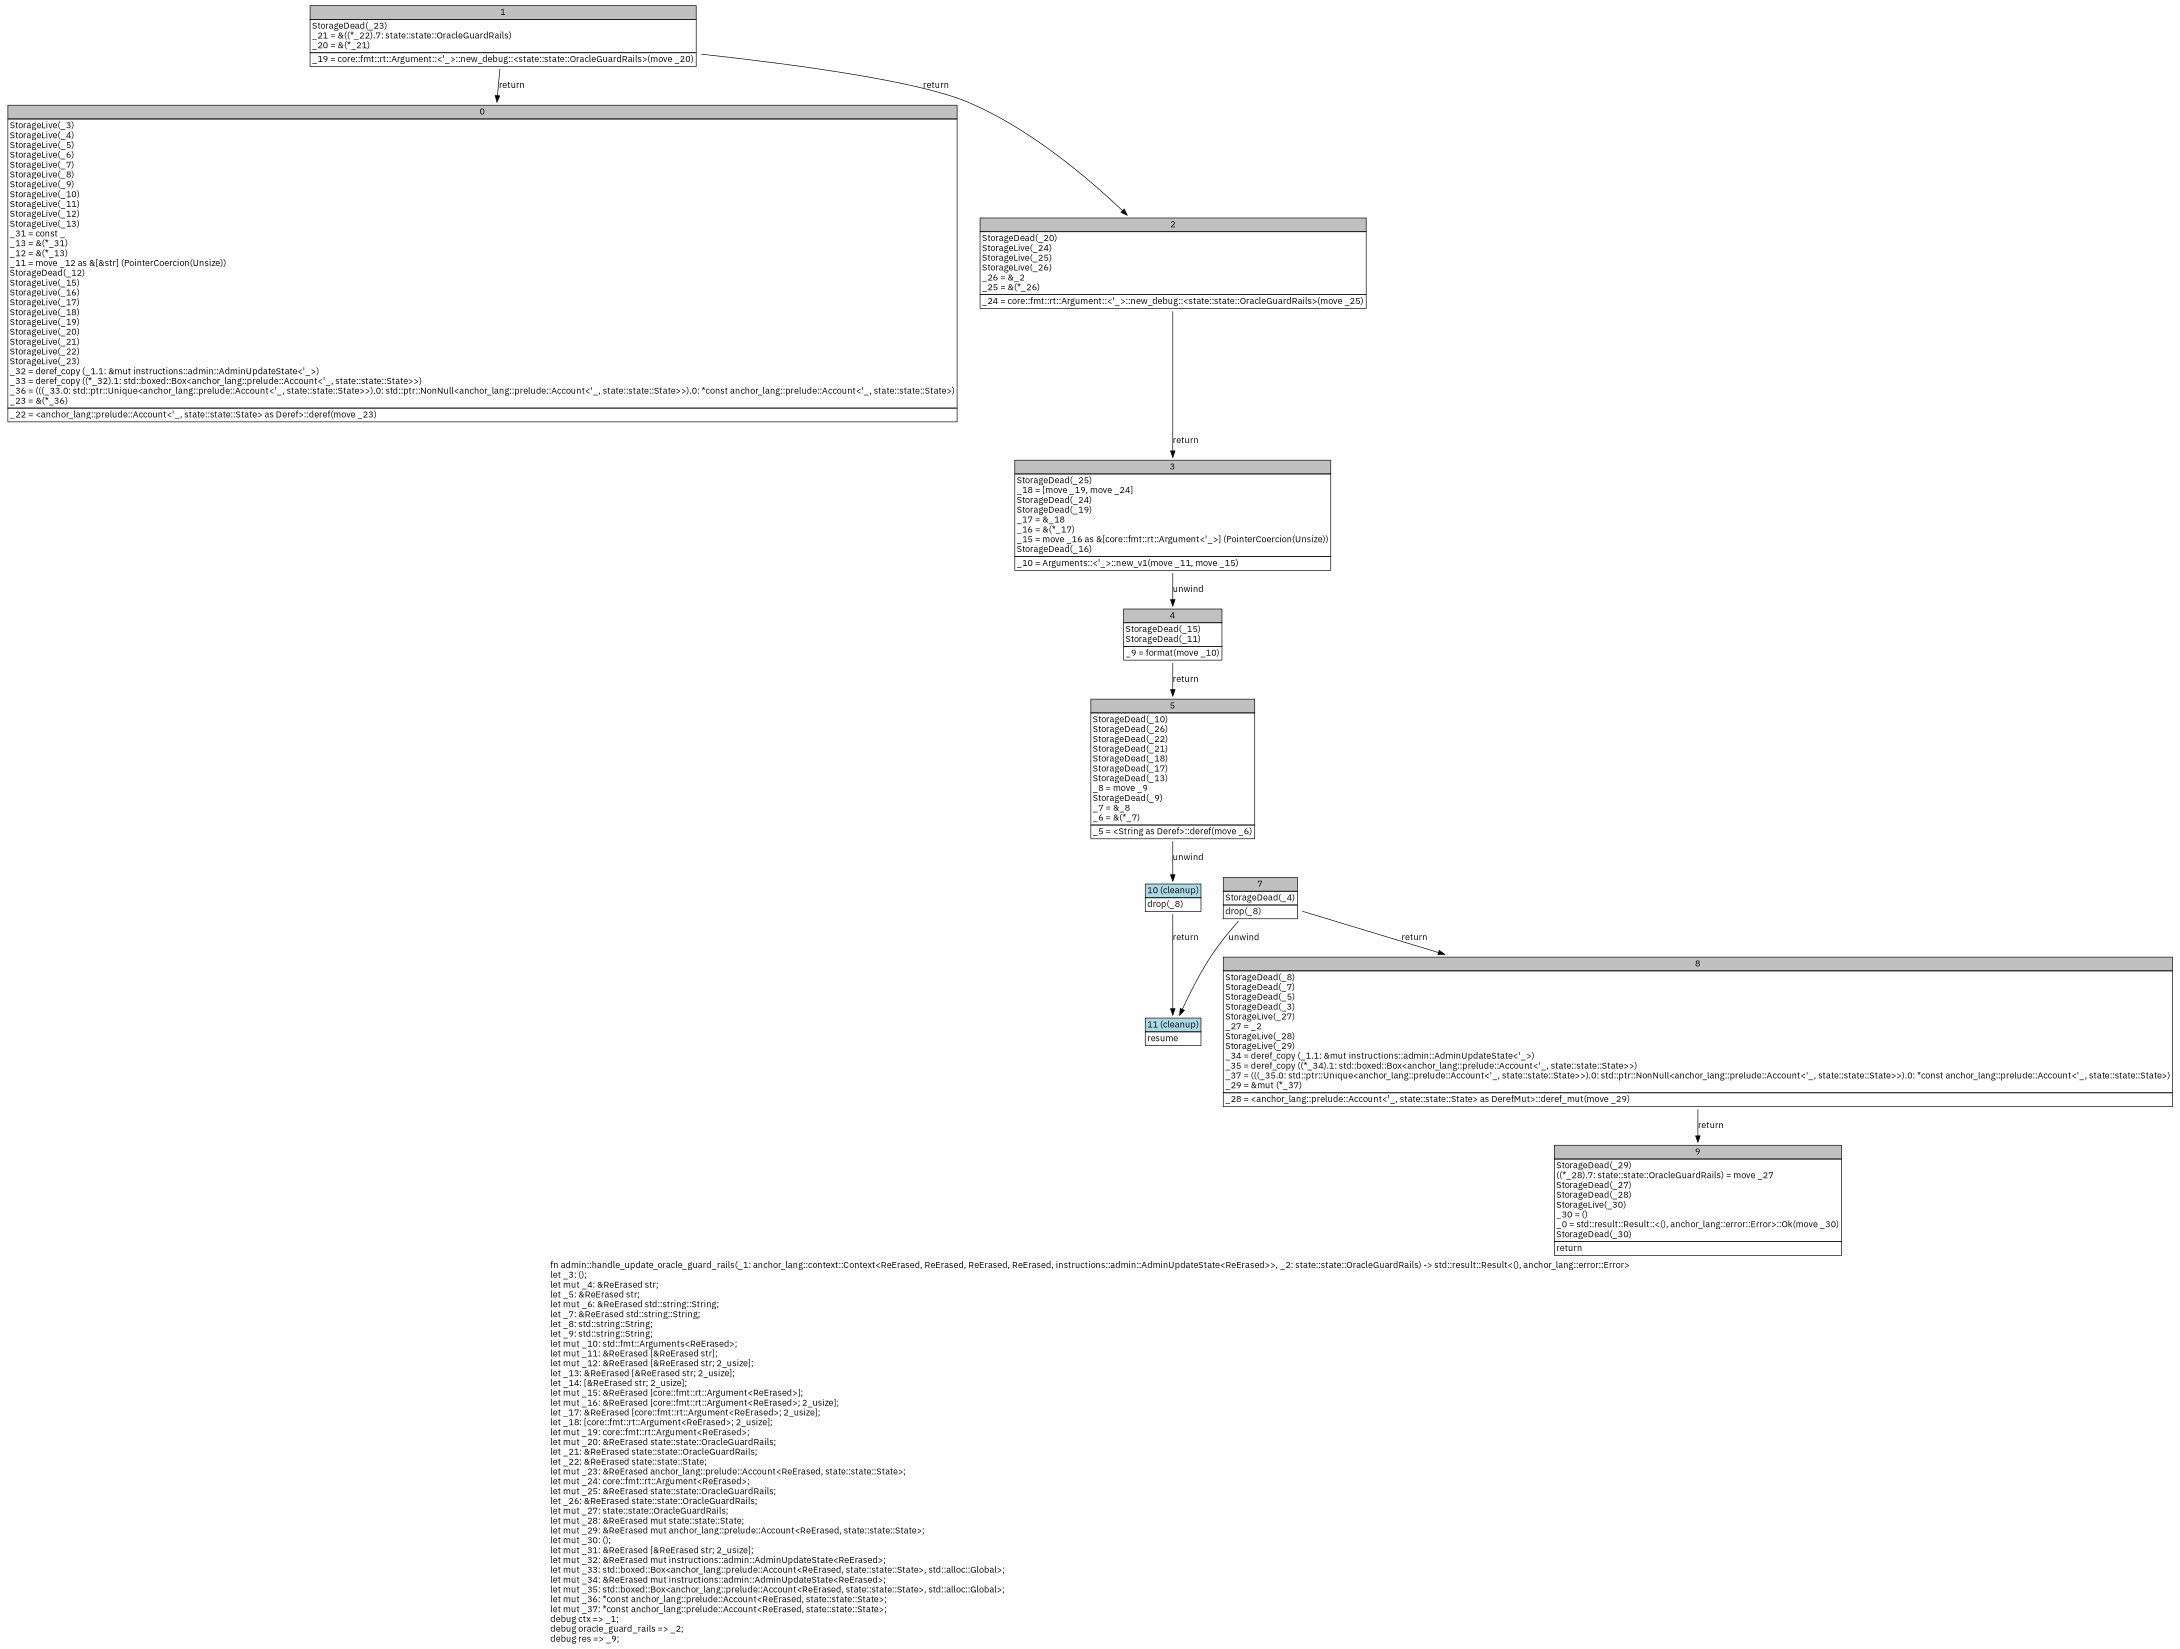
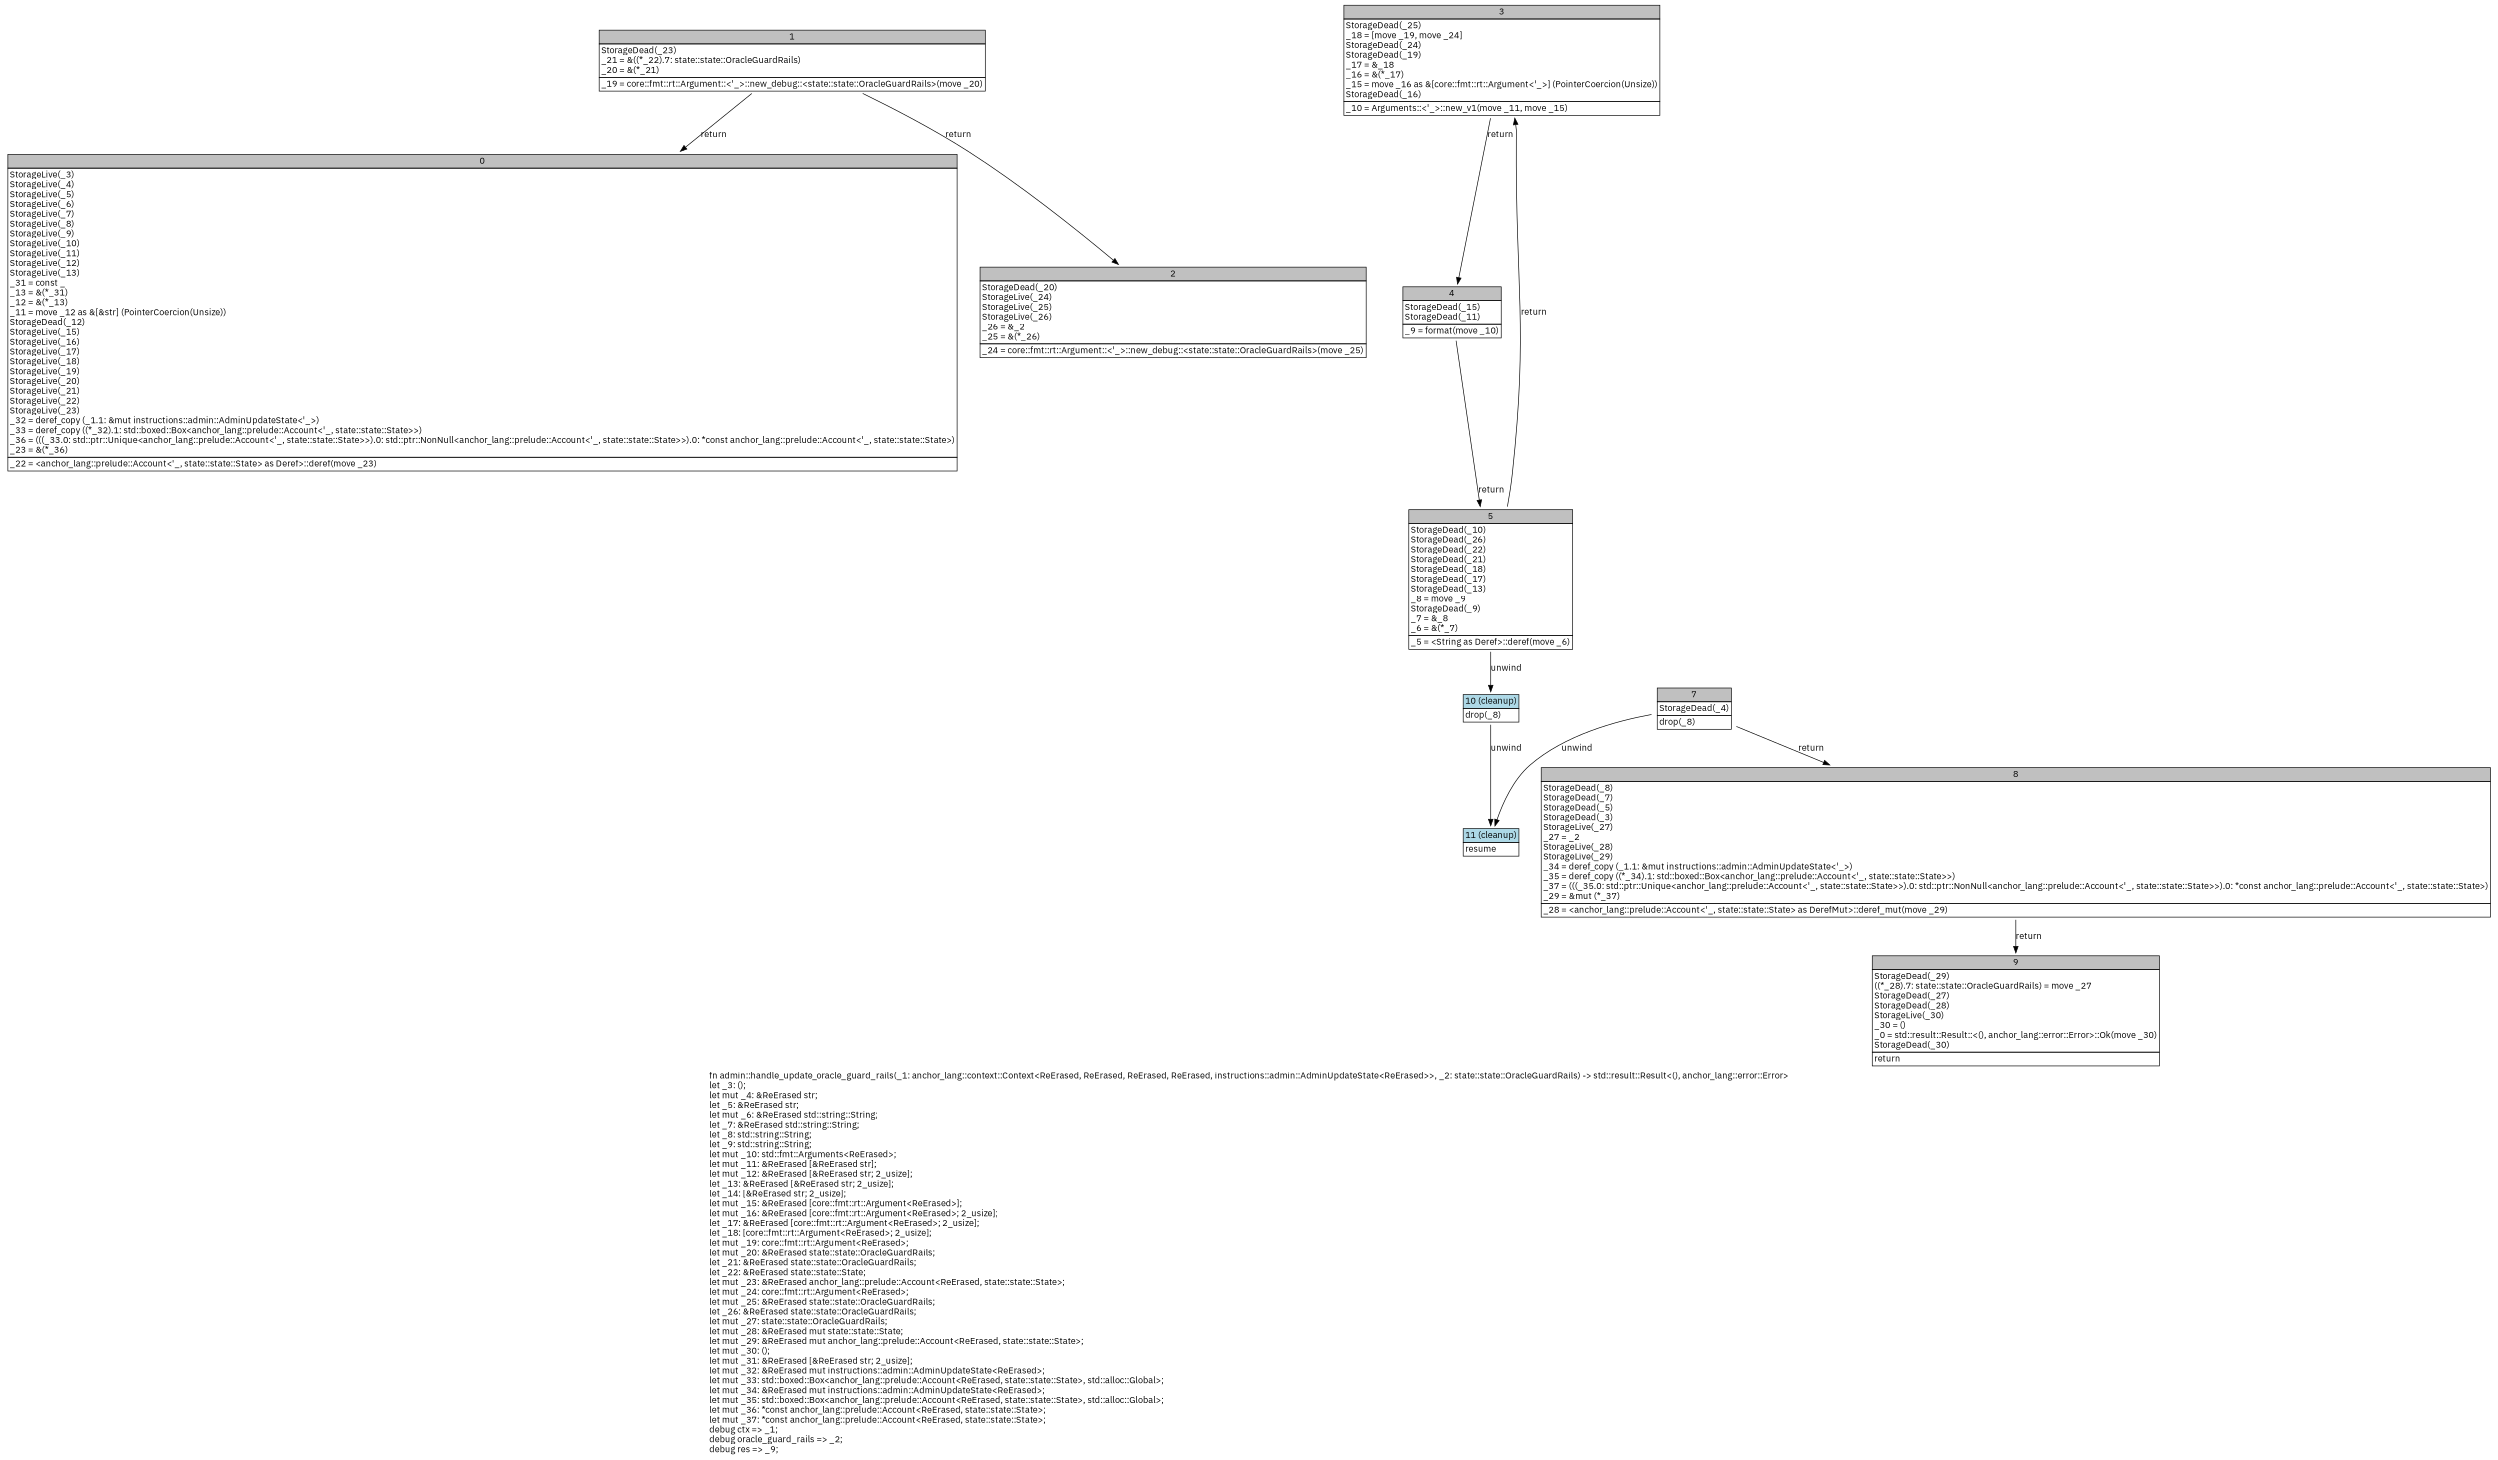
(1173, 381) -> (1520, 316)
(1189, 590) -> (1501, 135)
(1186, 938) -> (1506, 748)
